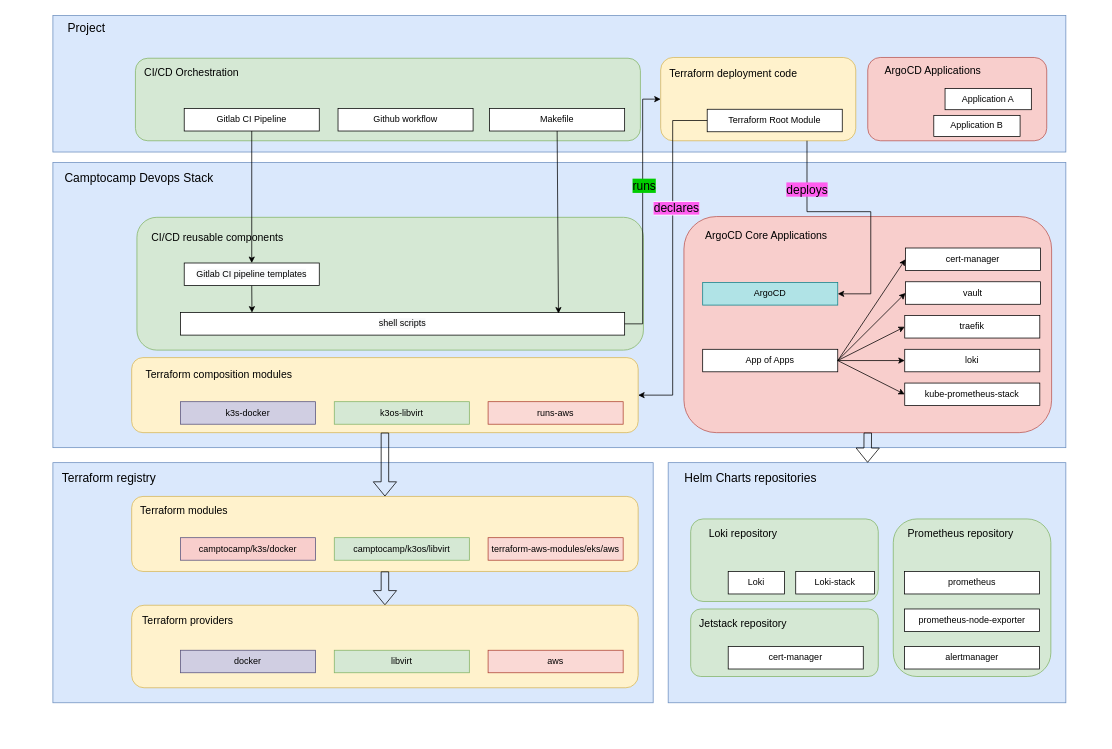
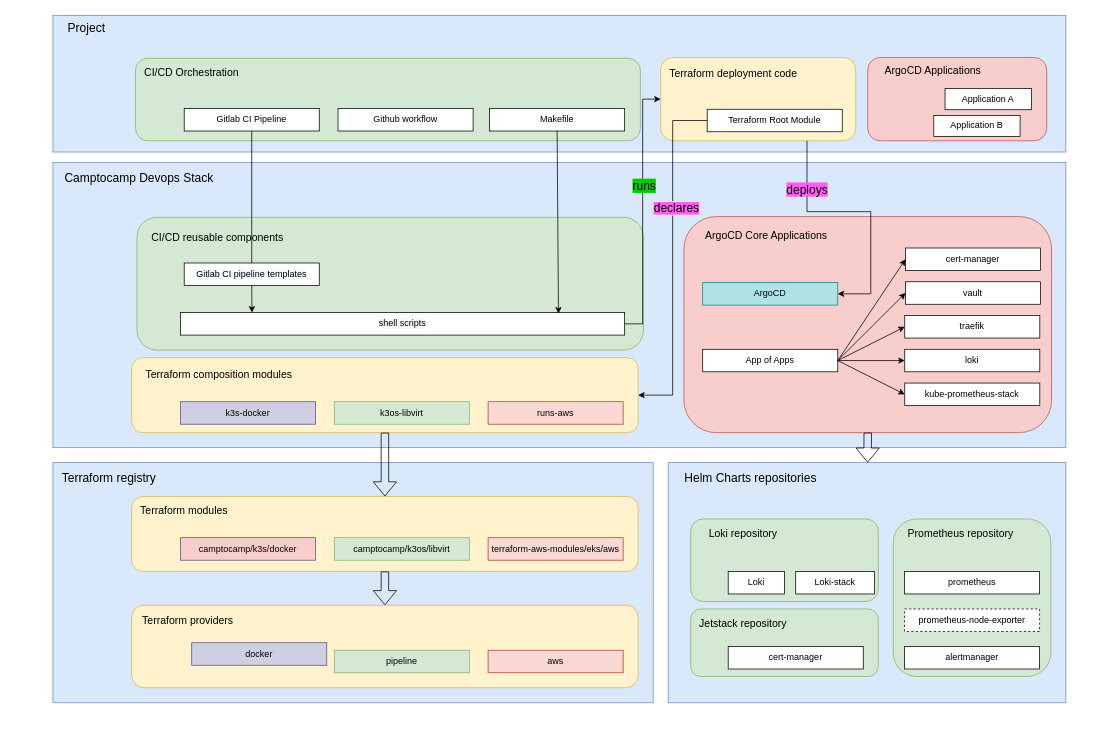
(252, 256) -> (252, 258)
(972, 620) -> (972, 620)
(248, 661) -> (259, 654)
(402, 661) -> (402, 661)
